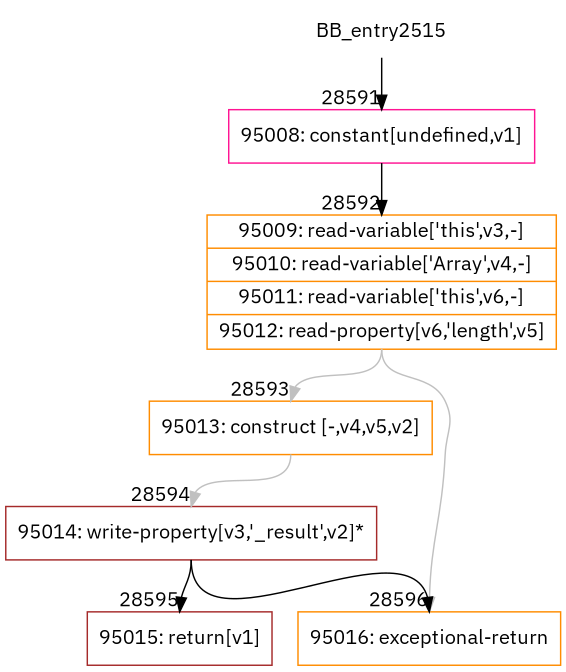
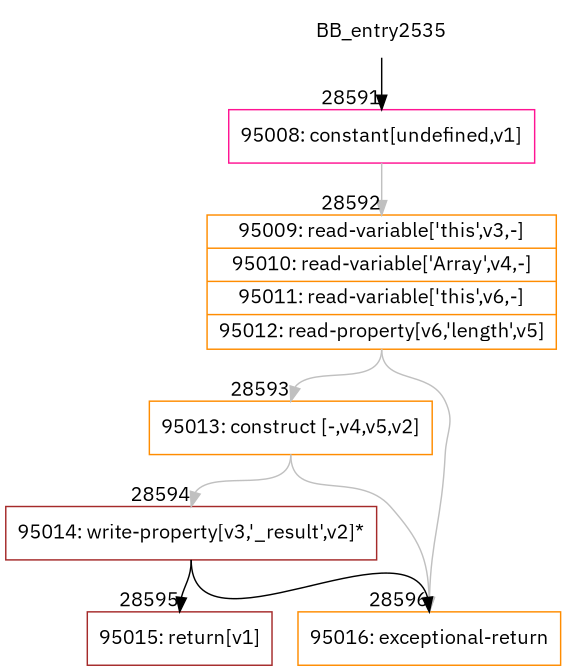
(382, 32) -> (382, 32)
(382, 182) -> (382, 182)
none -> (382, 500)
